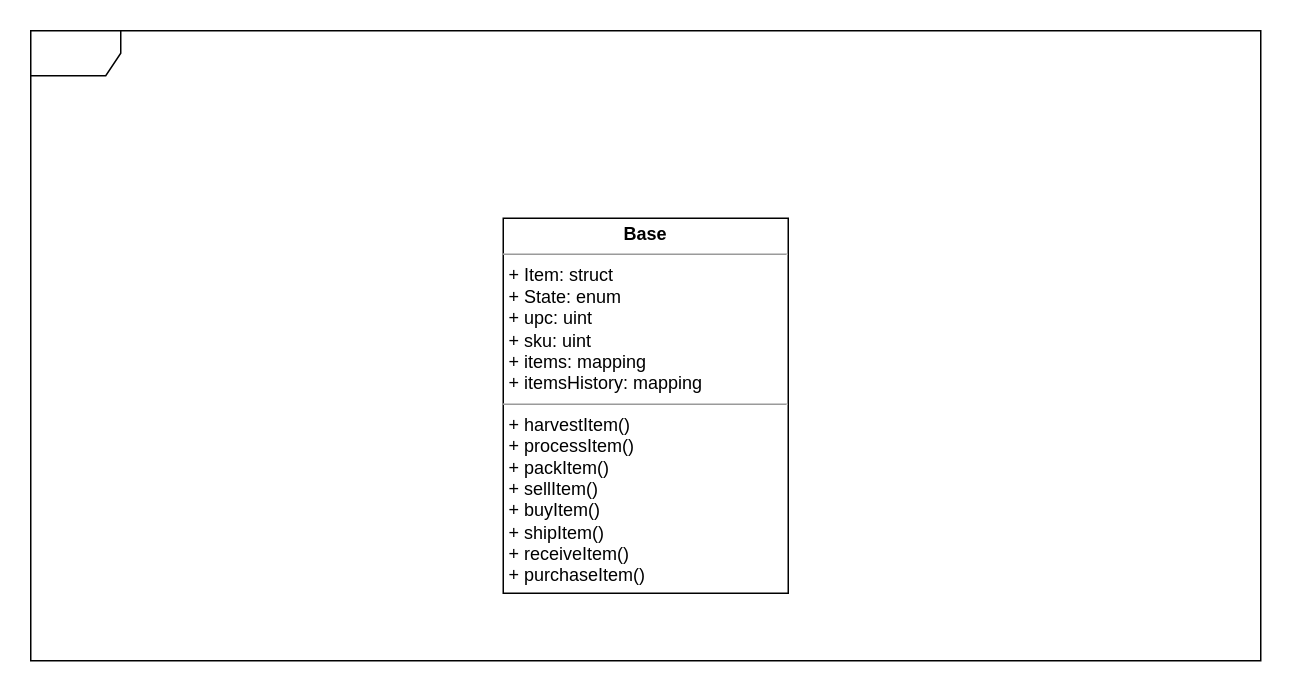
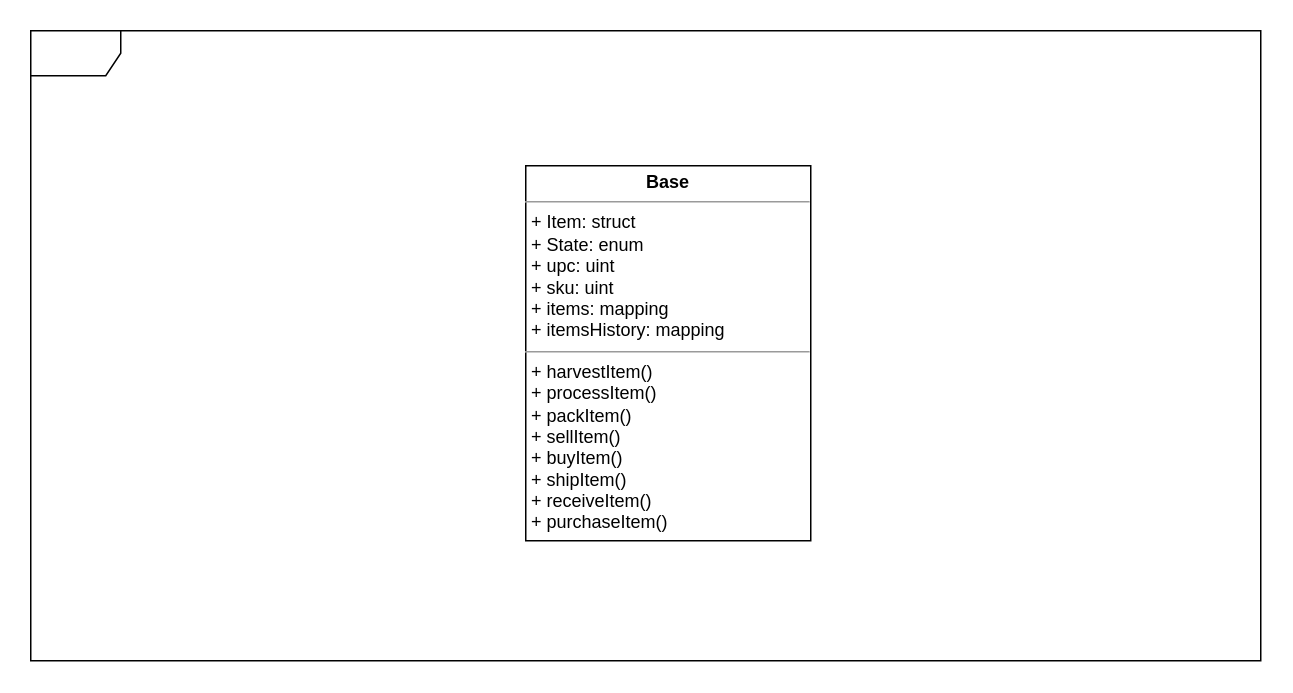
(646, 406) -> (668, 353)
